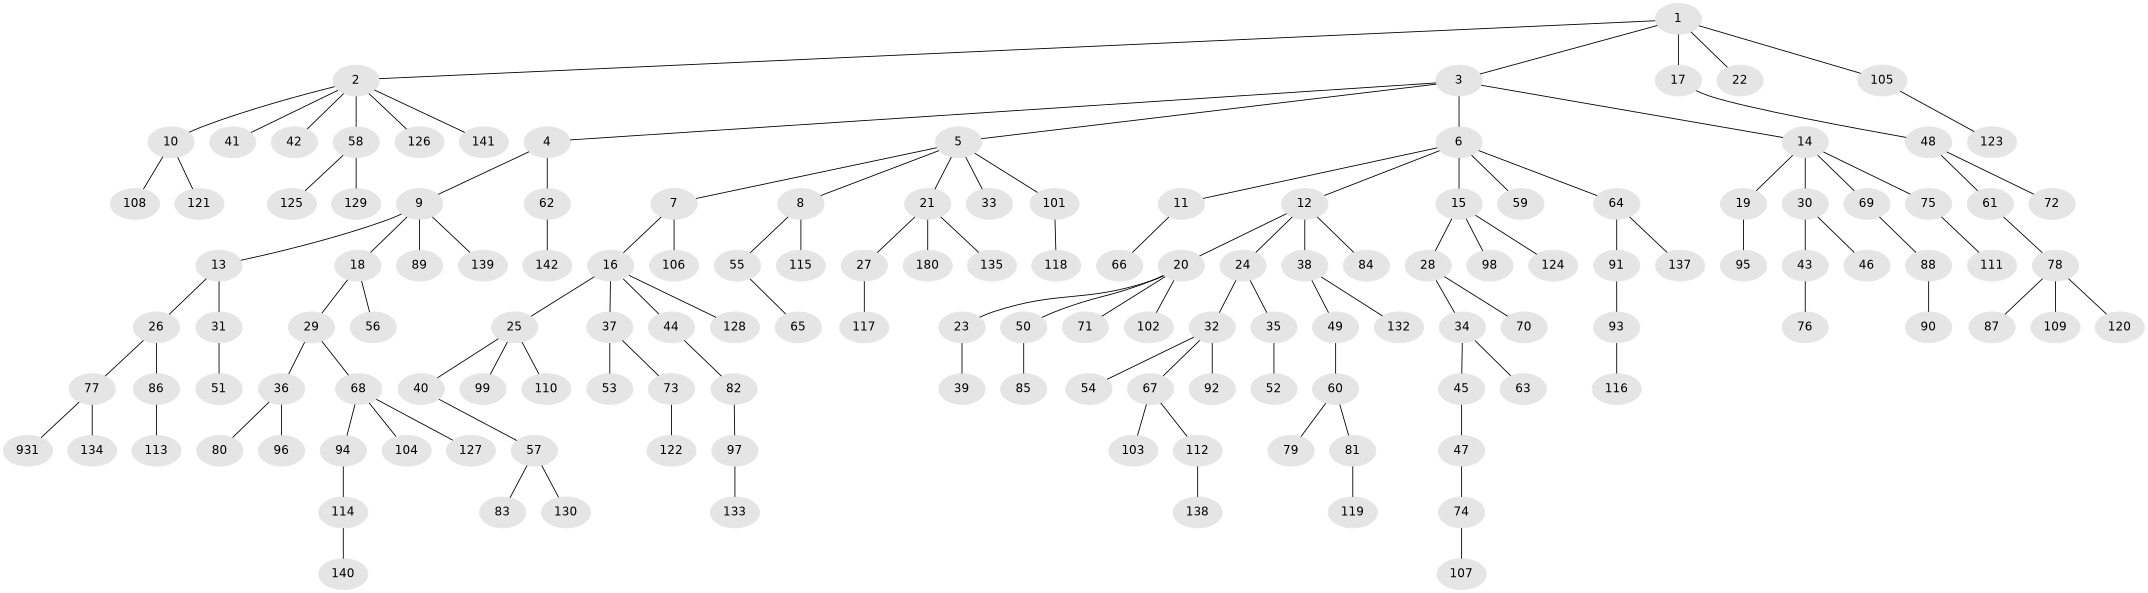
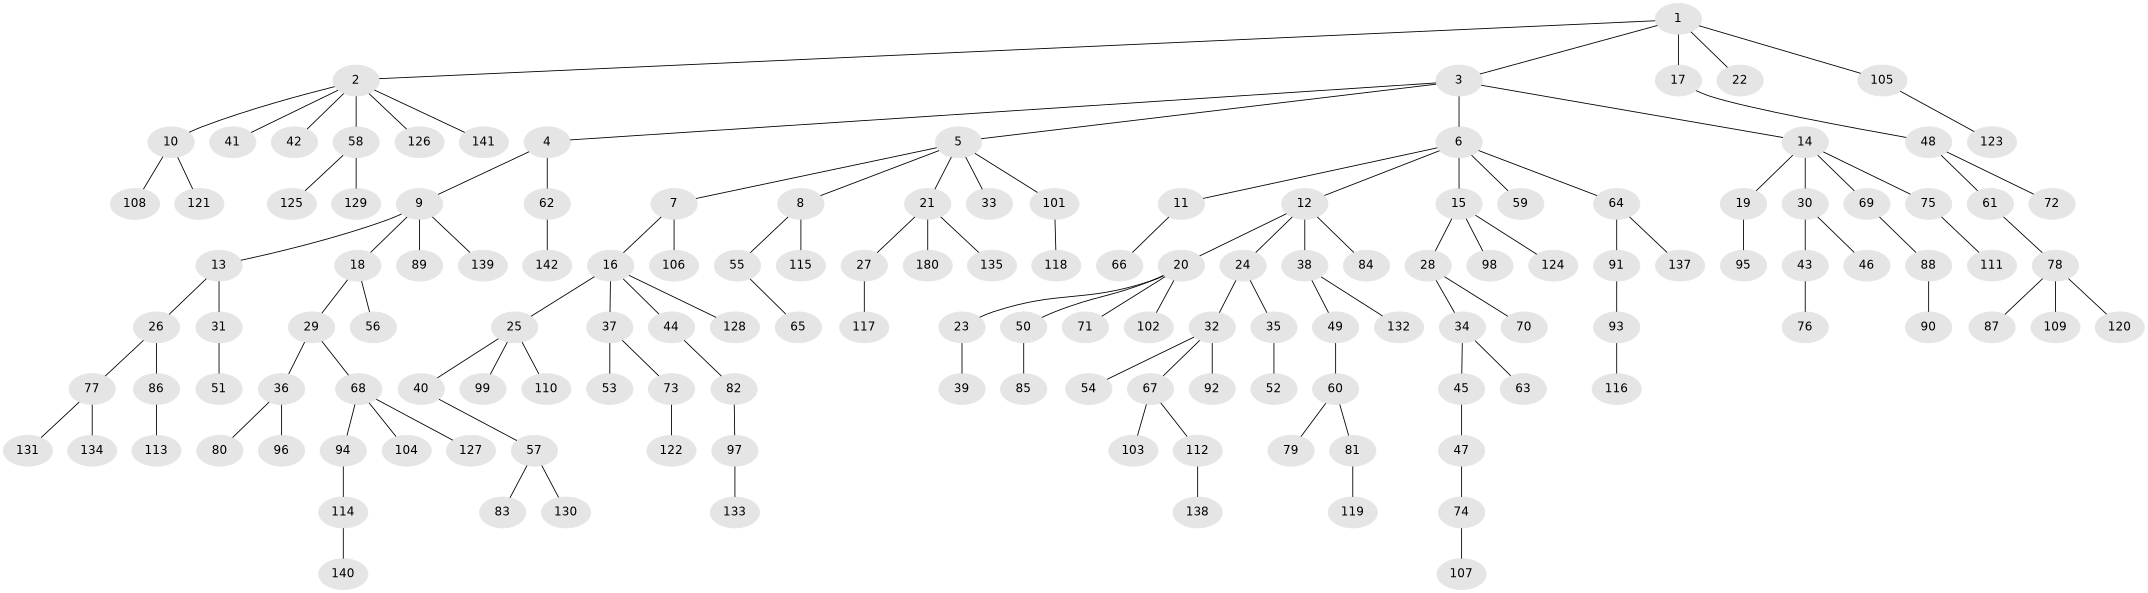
(28, 451) -> (28, 451)
